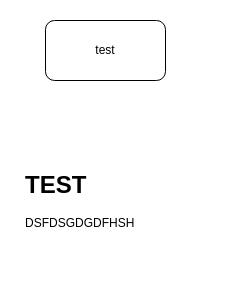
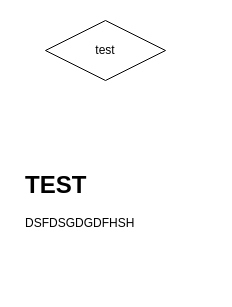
(106, 51) -> (106, 51)
